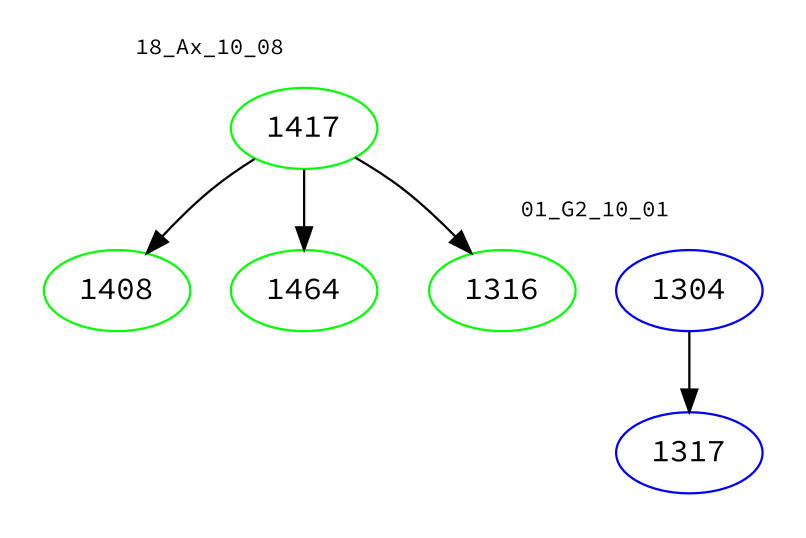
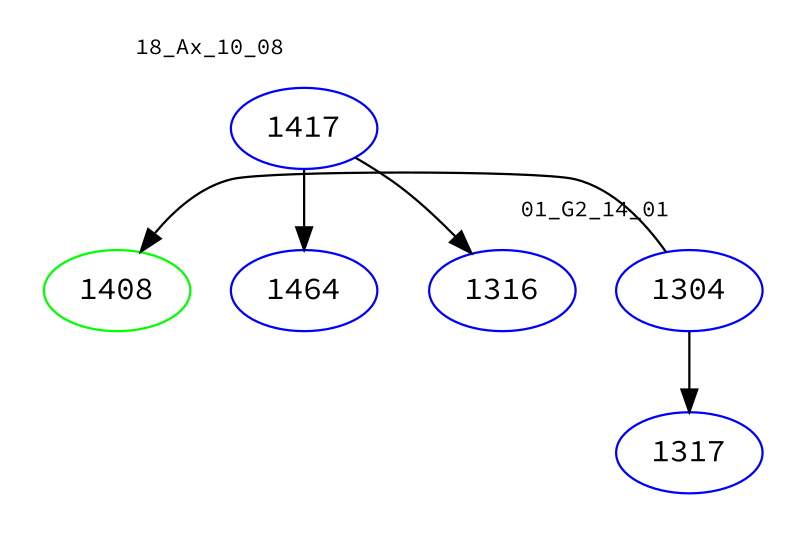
(304, 128) -> (304, 128)
(206, 194) -> (415, 173)
(596, 211) -> (596, 211)
(304, 291) -> (304, 291)
(502, 291) -> (502, 291)
